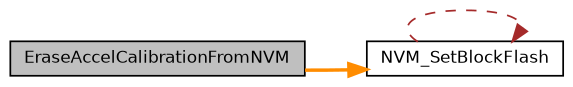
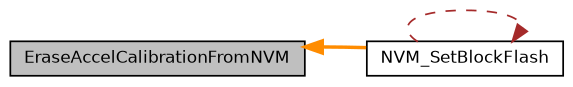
(327, 70) -> (344, 47)
